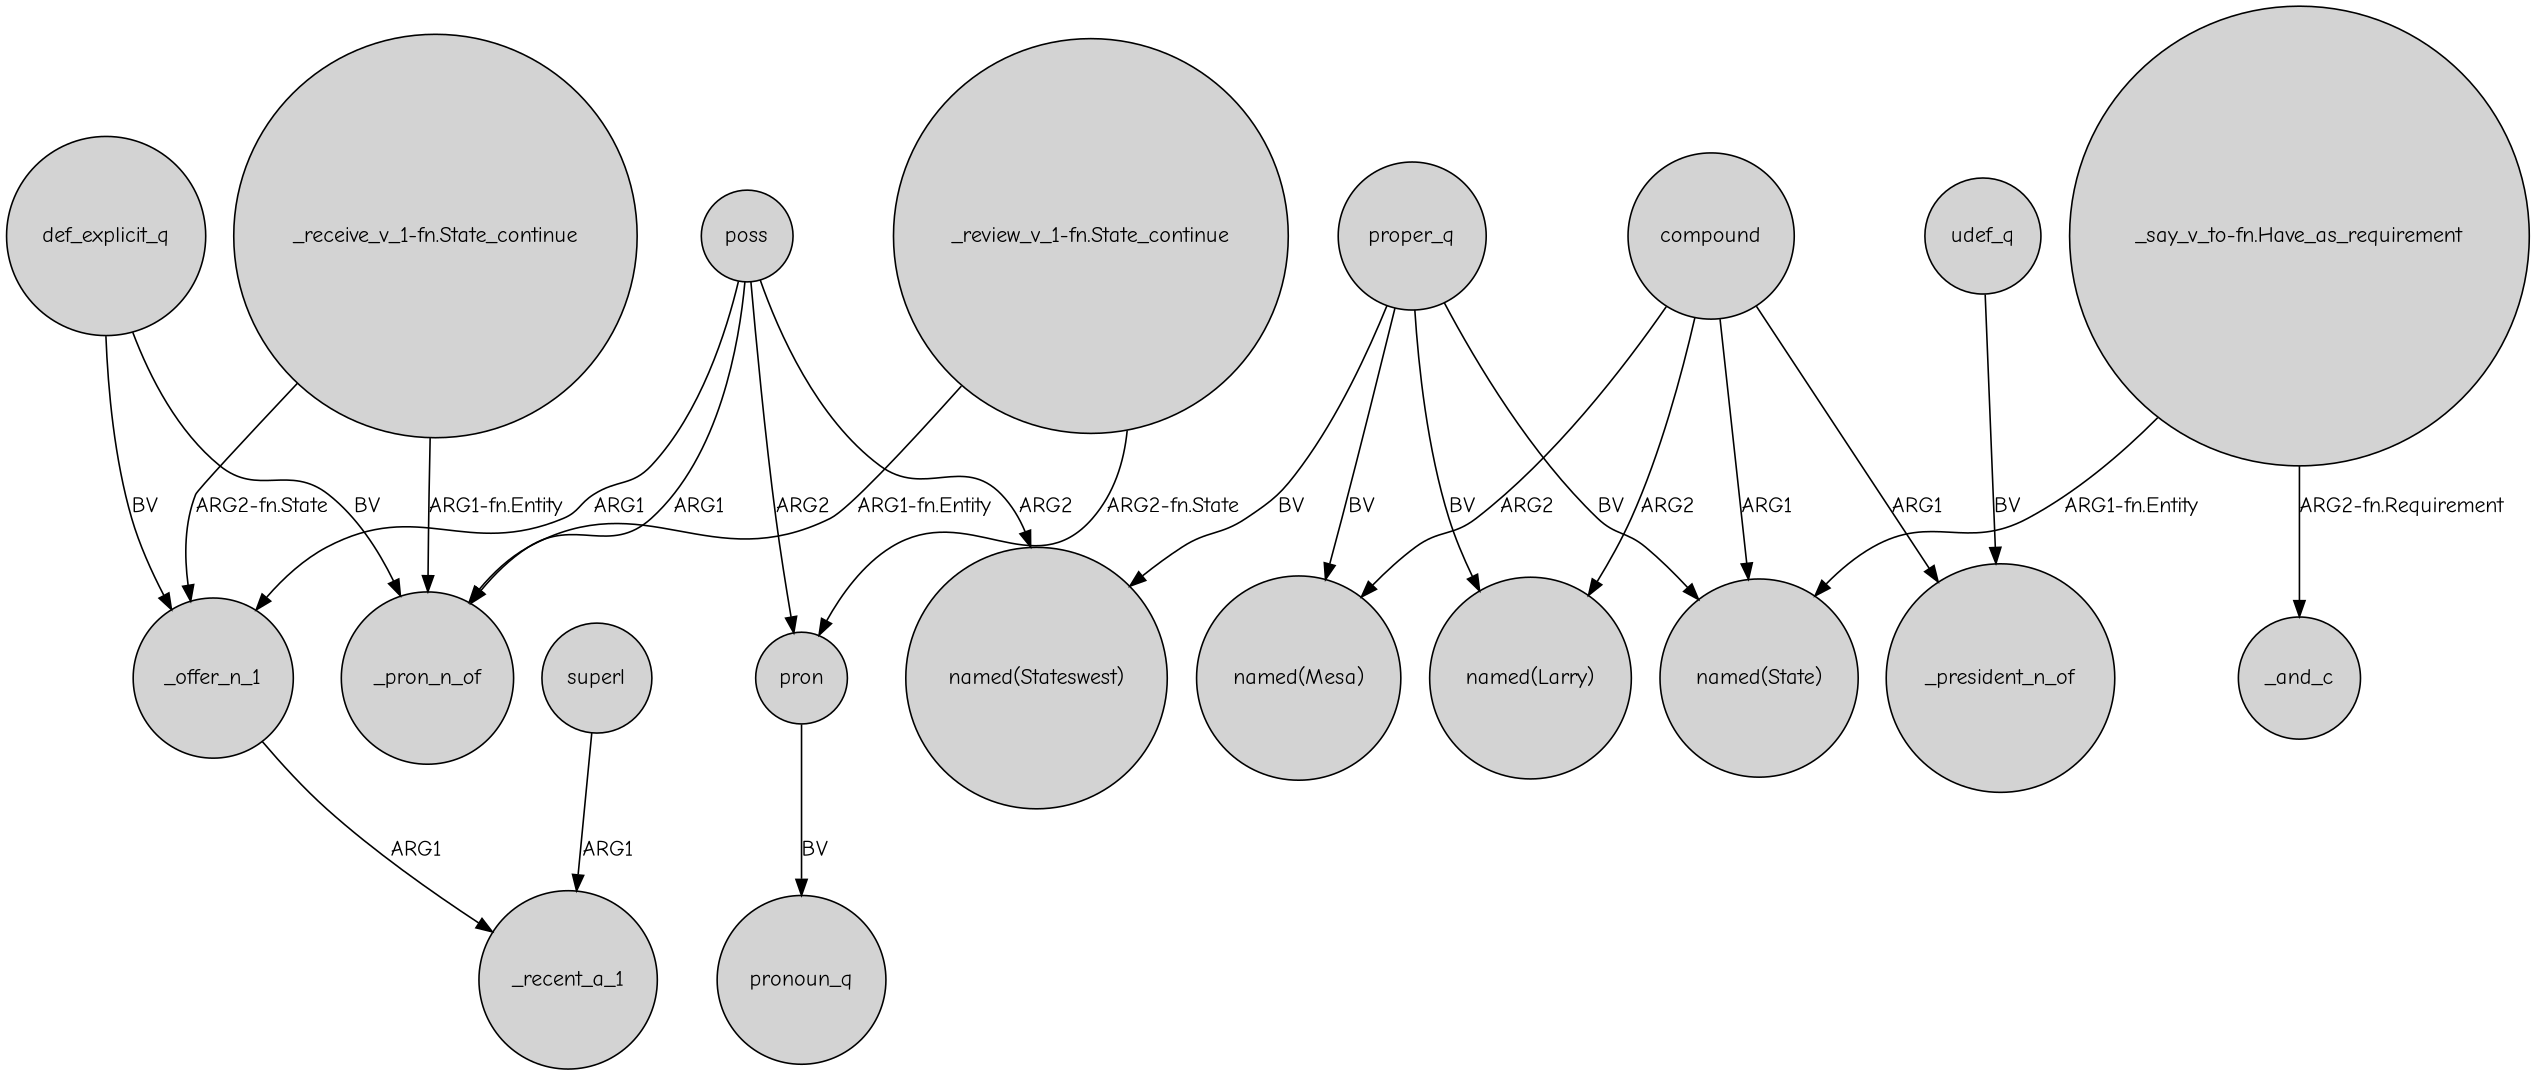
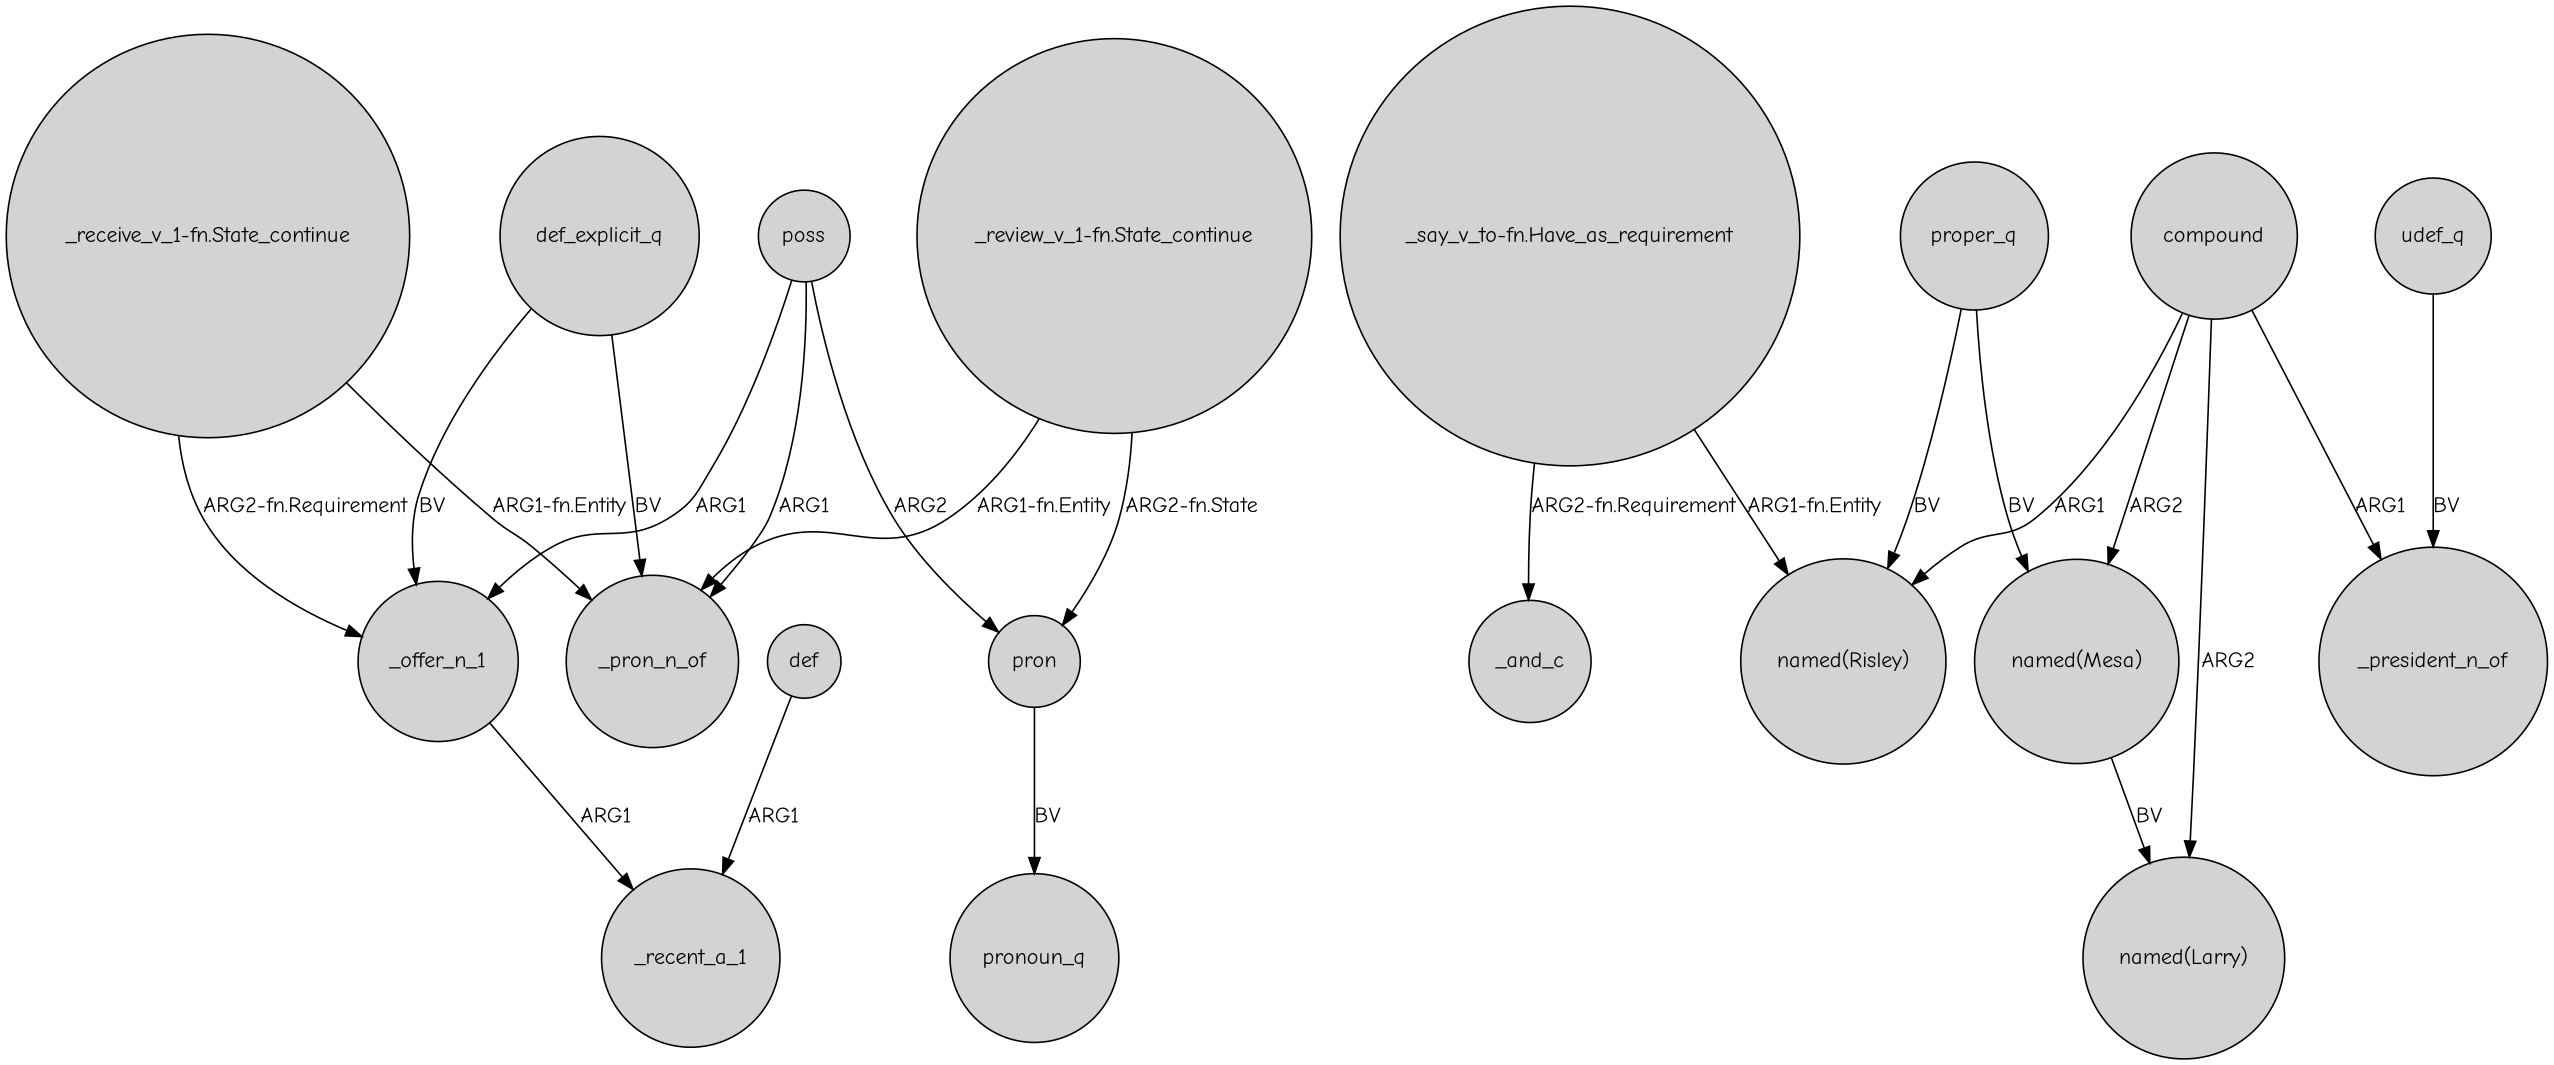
(1431, 446) -> (2128, 803)
(262, 506) -> (305, 506)
(597, 678) -> (804, 661)
(1037, 678) -> none
(1759, 678) -> (1843, 661)
